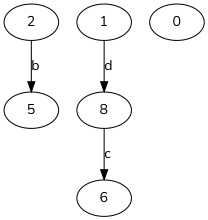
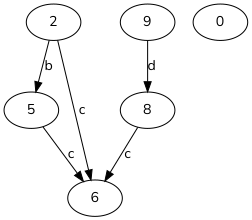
(104, 22) -> (148, 22)
none -> (73, 105)
none -> (60, 150)
